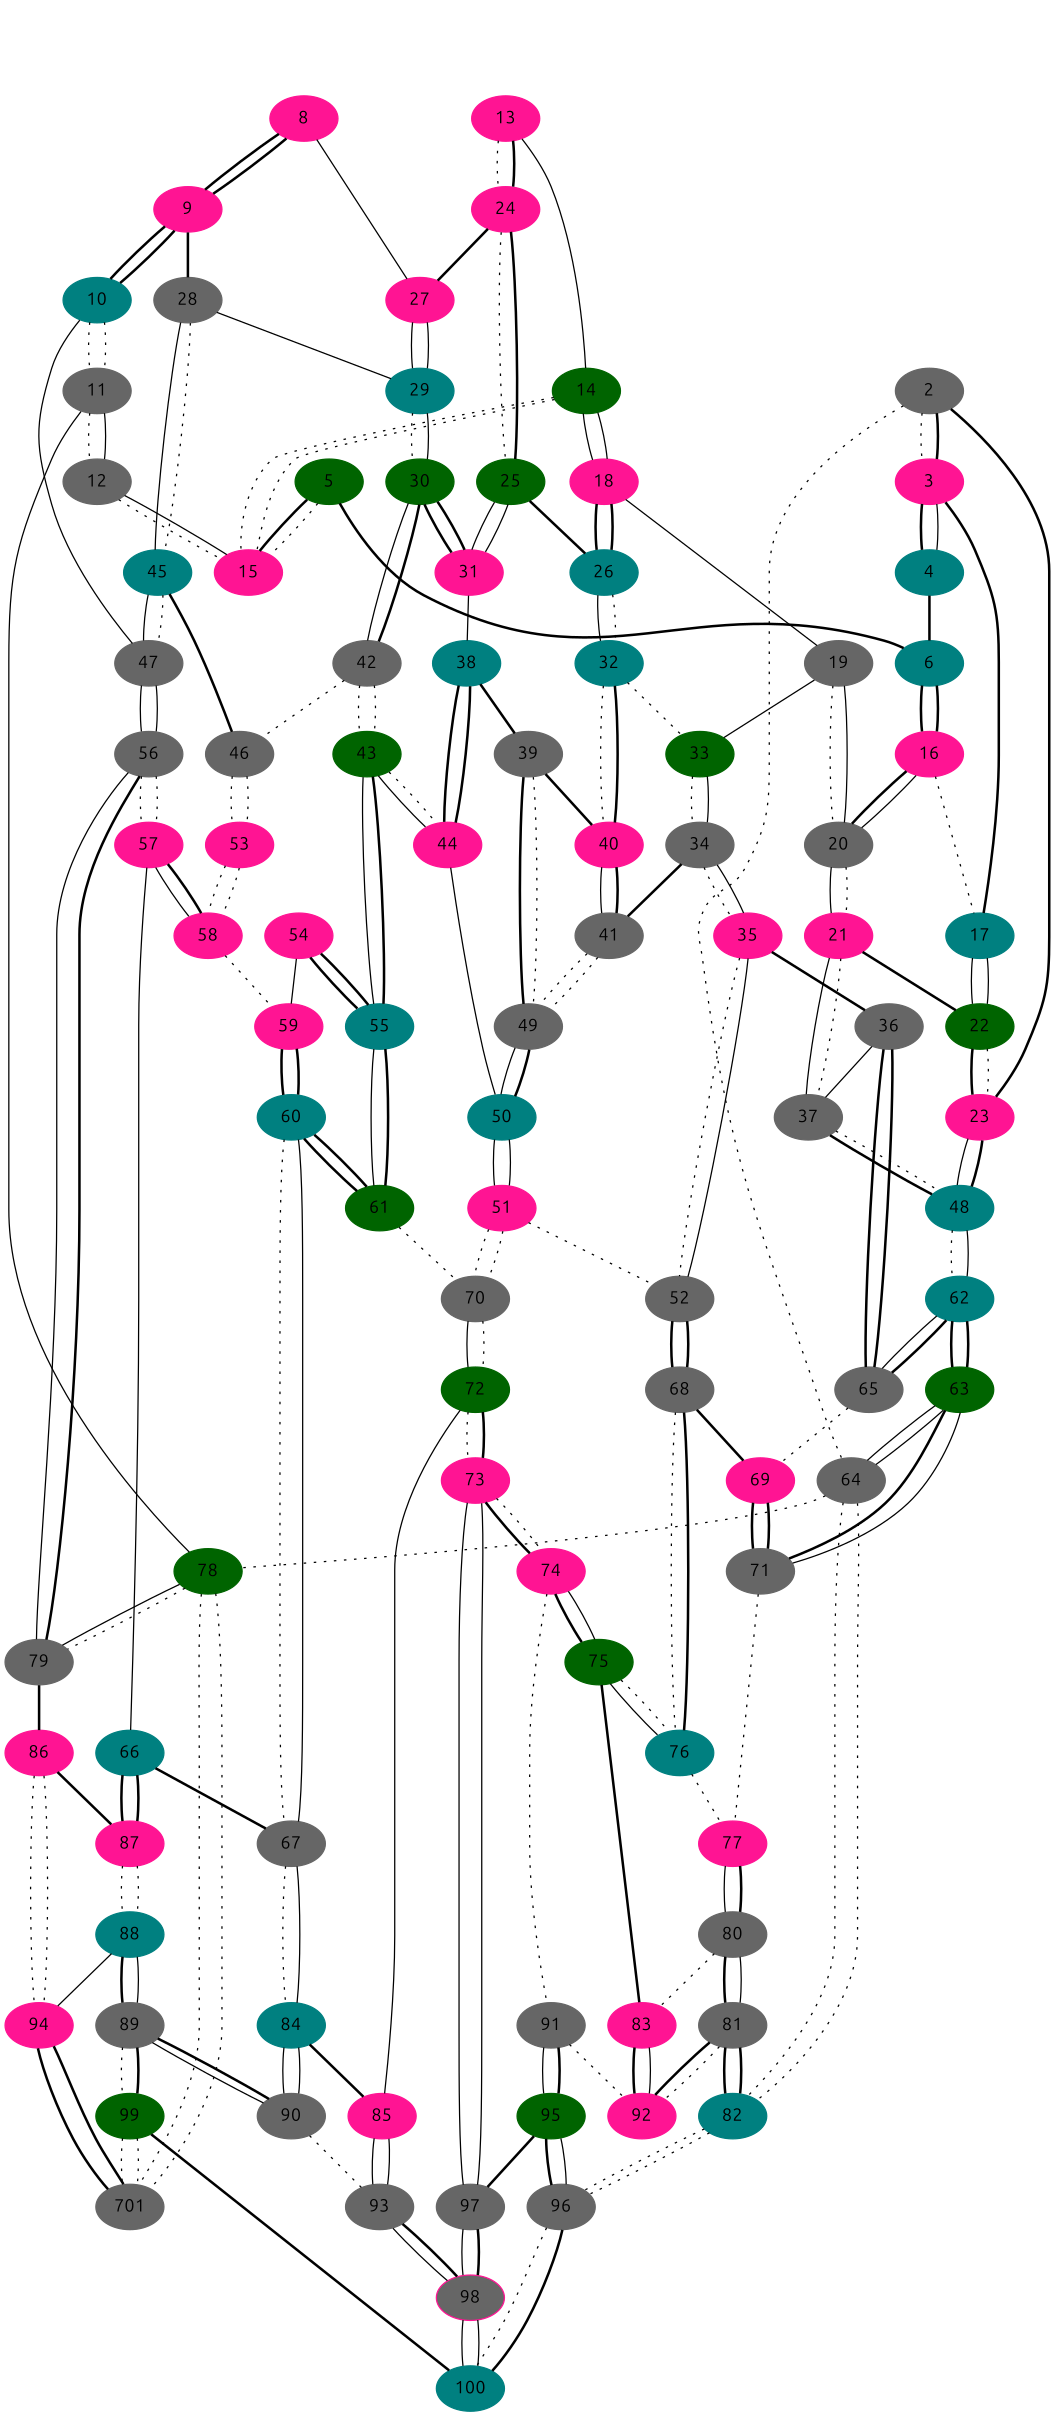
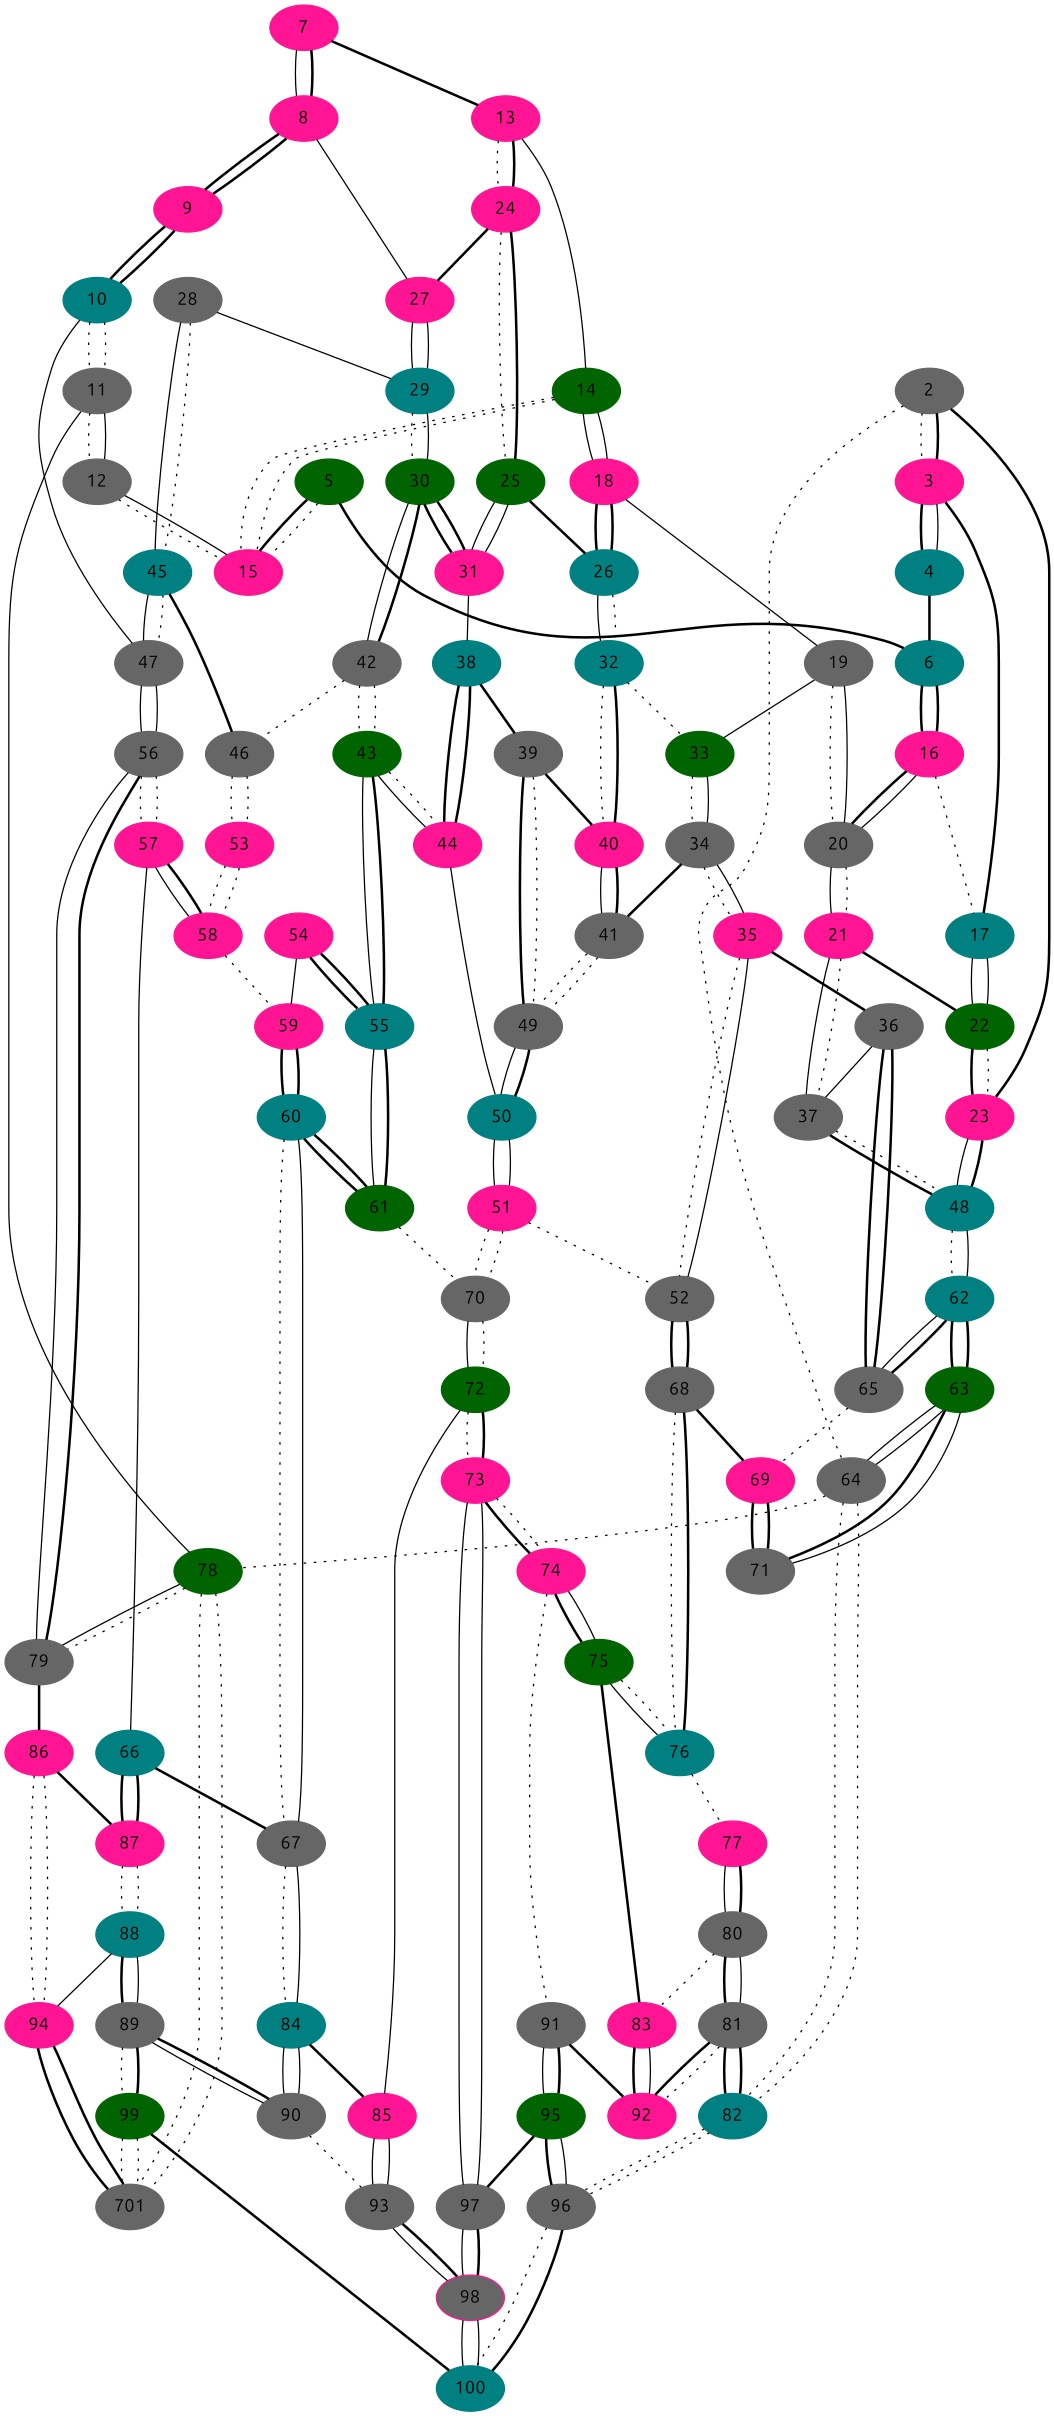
none -> (304, 28)
(188, 255) -> none
(747, 1707) -> none
(596, 2071) -> (596, 2071)
